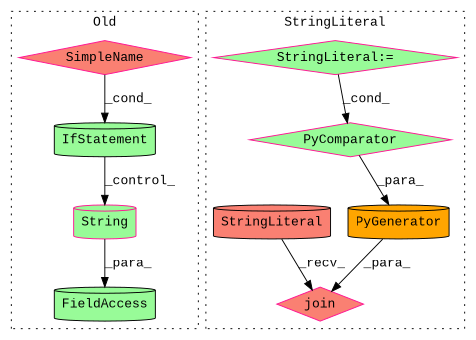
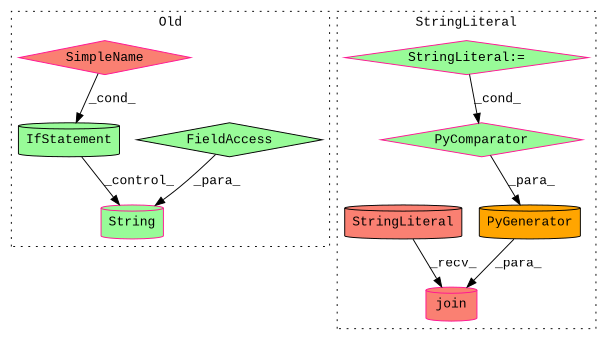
(105, 258) -> (190, 178)
(105, 304) -> (230, 140)
(320, 304) -> (451, 304)
